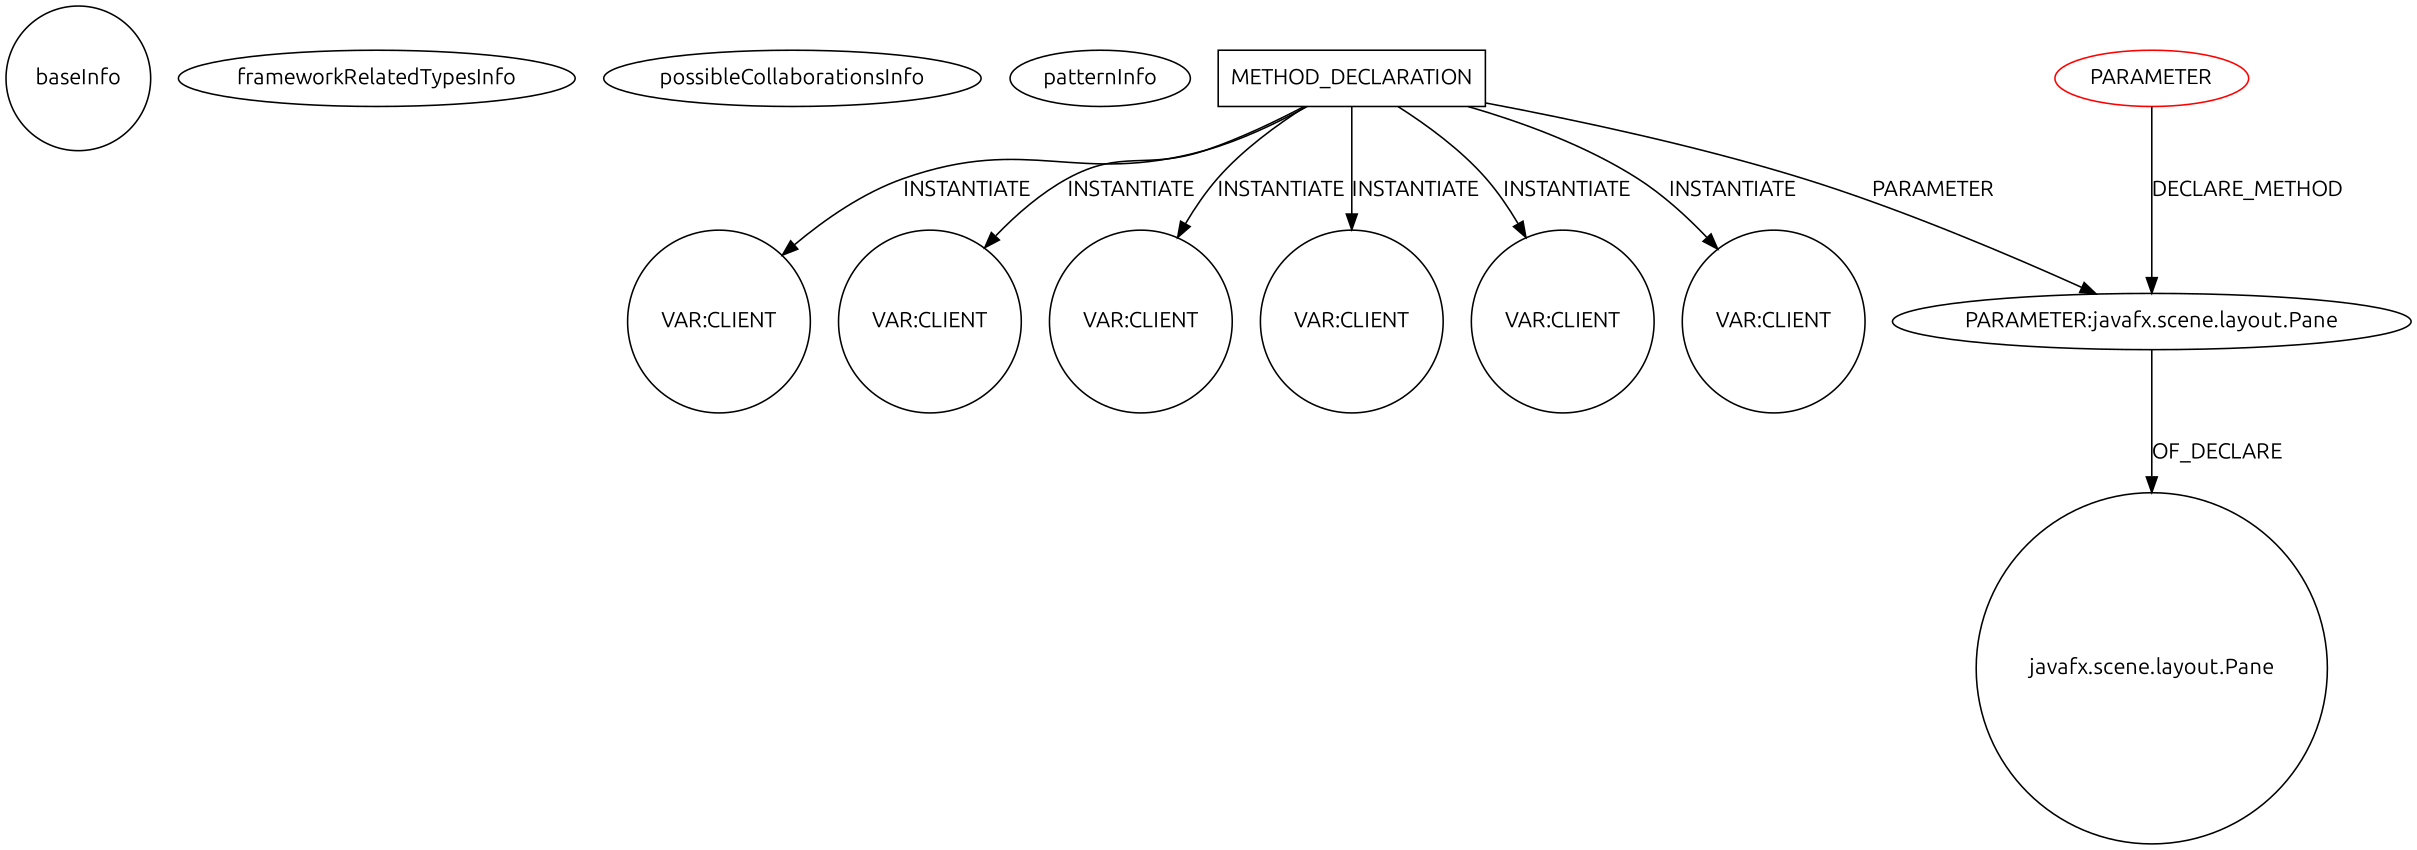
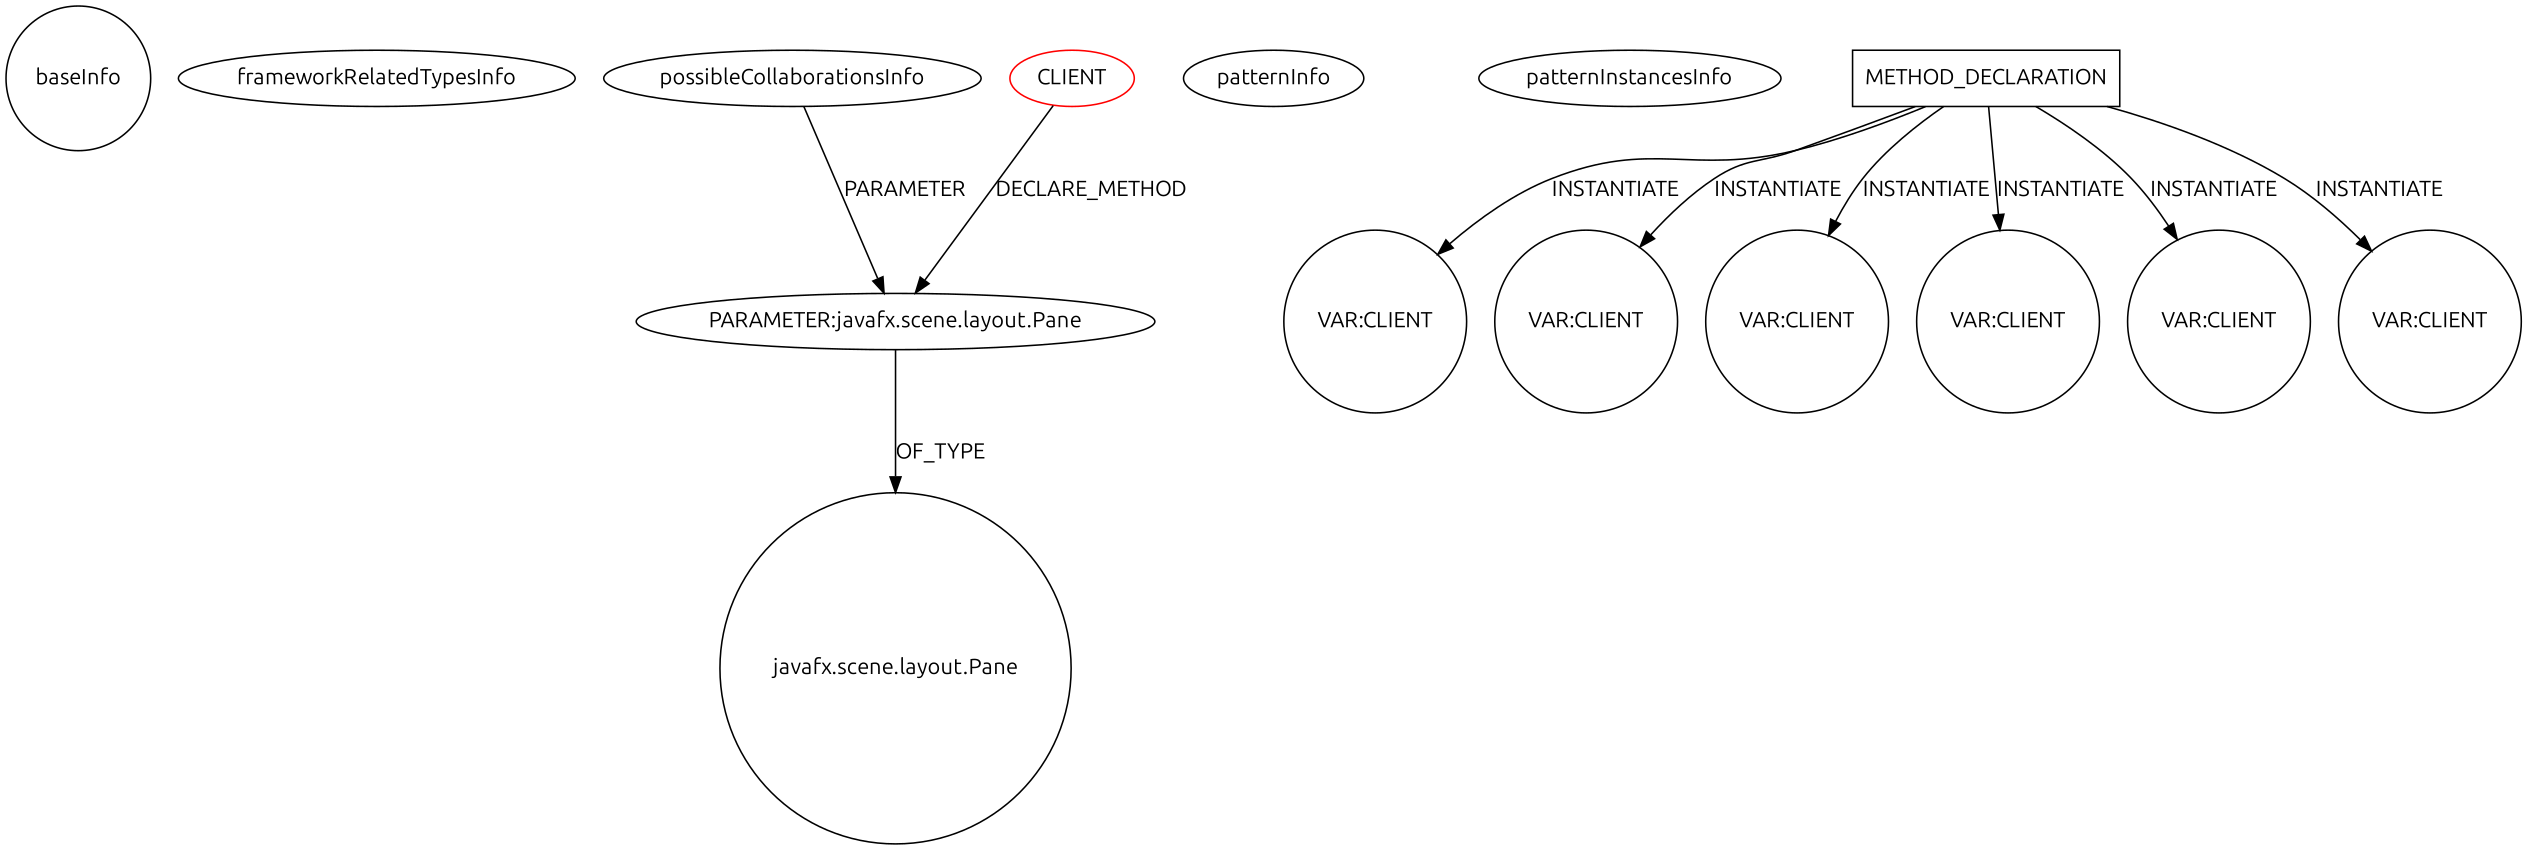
none -> (1630, 78)
(2152, 78) -> (1072, 78)
(1790, 175) -> (841, 192)
(2217, 453) -> (941, 453)
